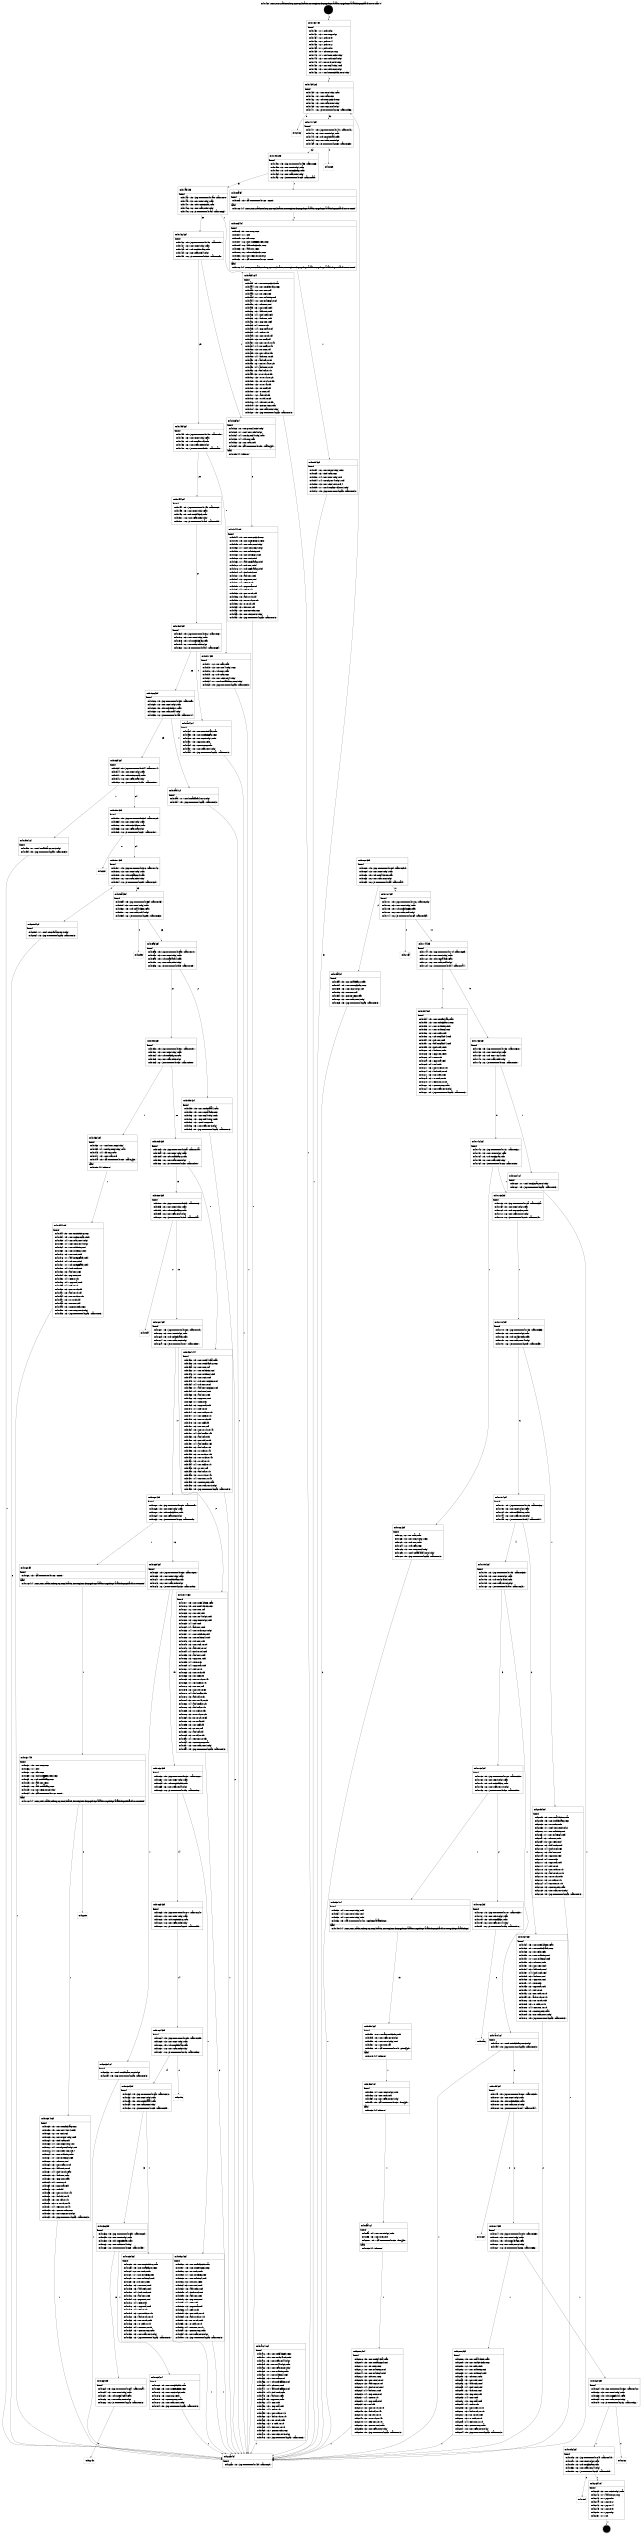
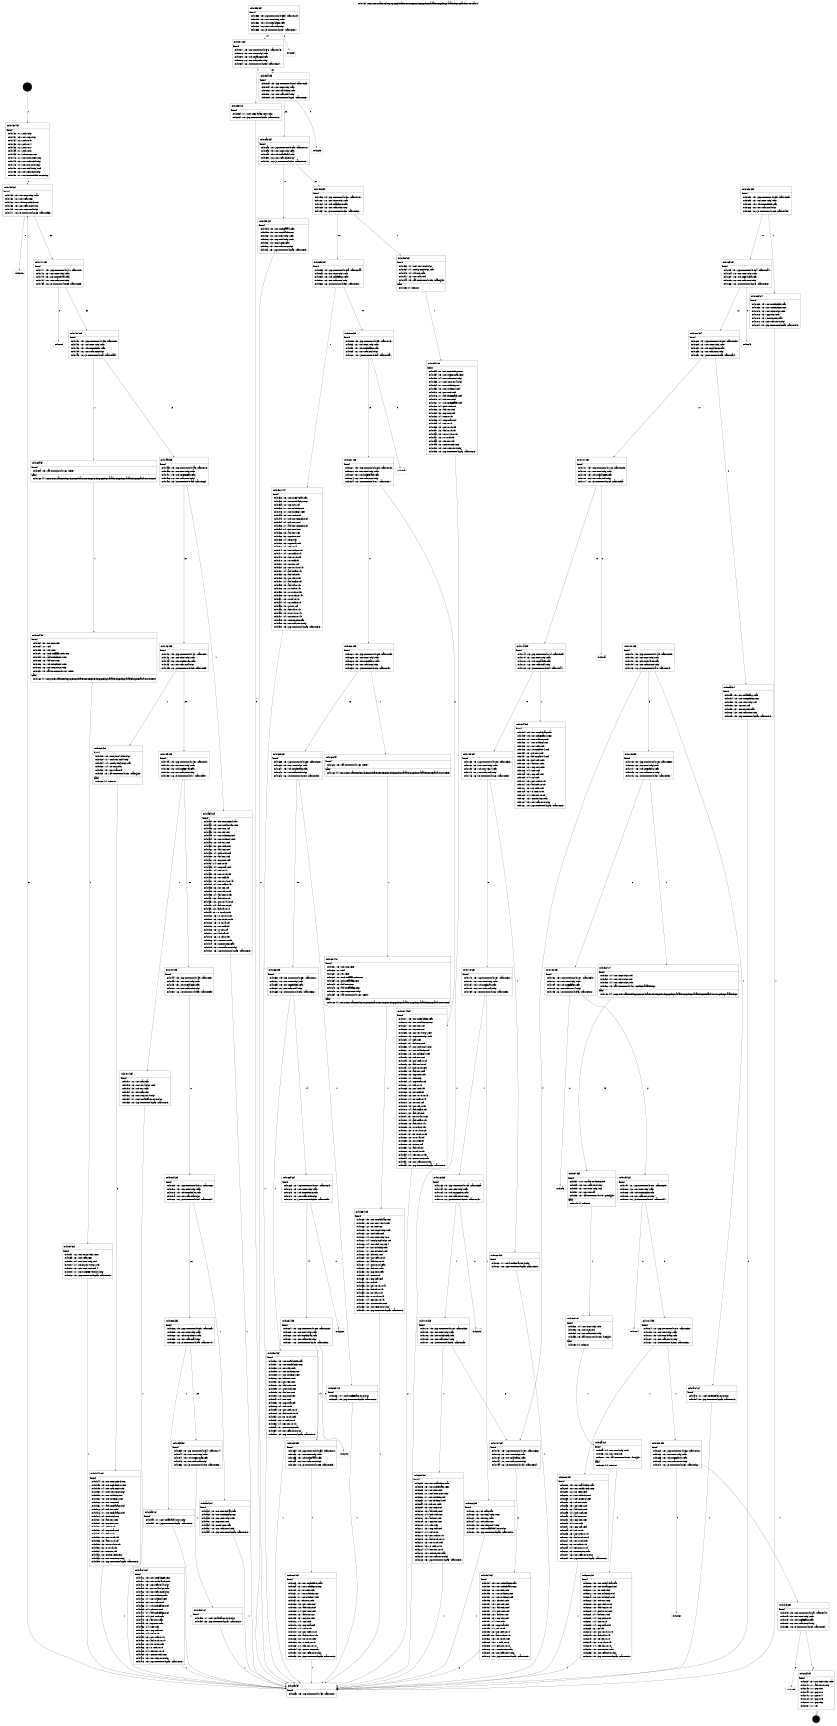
none -> (730, 308)
(134, 796) -> none
none -> (476, 1332)
(510, 1542) -> (541, 1047)
(82, 1858) -> (324, 1265)
(513, 2066) -> (640, 1073)
(134, 2167) -> none
